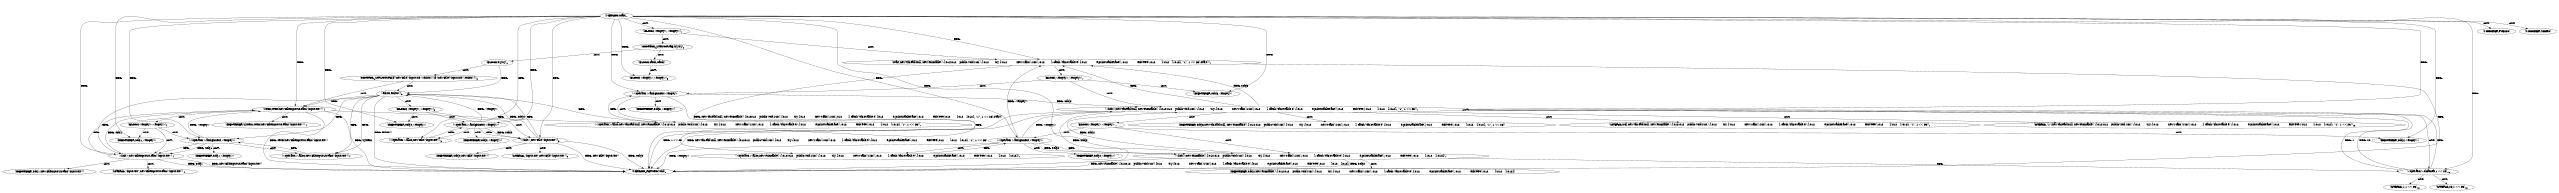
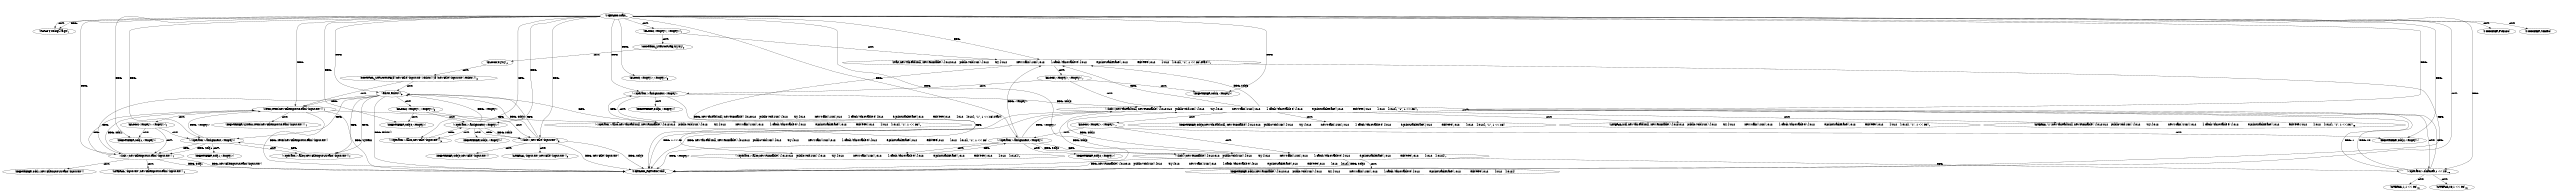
none -> (54, 31)
(652, 63) -> none
none -> (2452, 64)
(463, 89) -> (403, 21)
